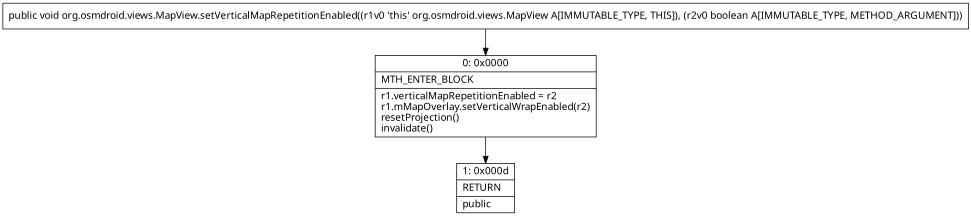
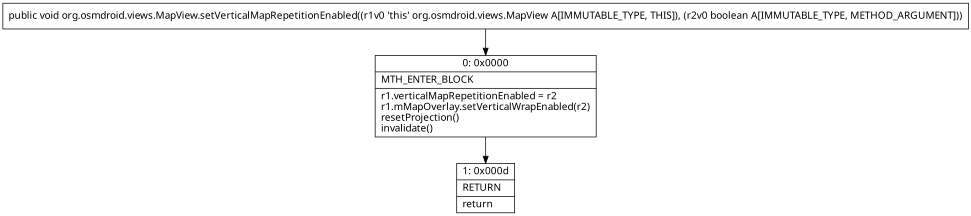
(477, 204) -> (478, 204)
